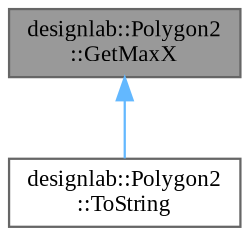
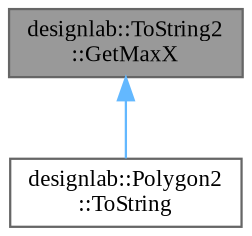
(125, 43) -> (126, 43)
